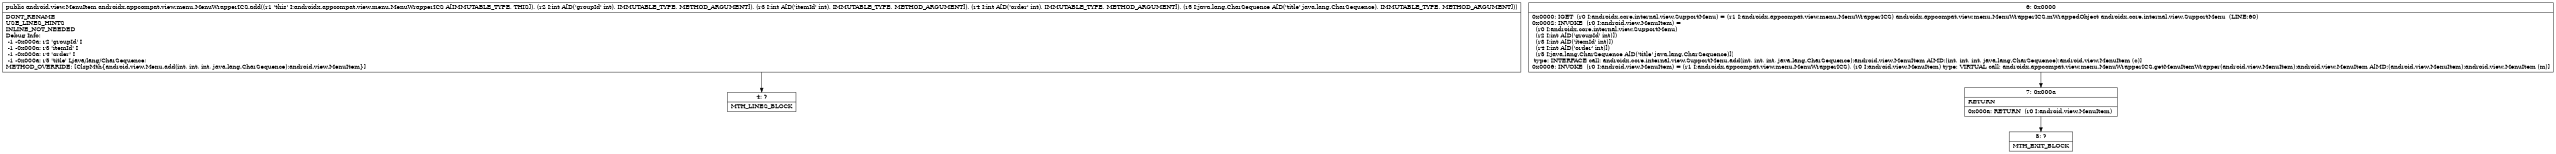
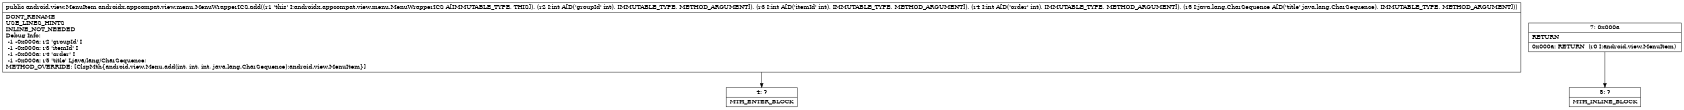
(2041, 37) -> none
(762, 107) -> (762, 102)
(2041, 146) -> (1605, 102)
